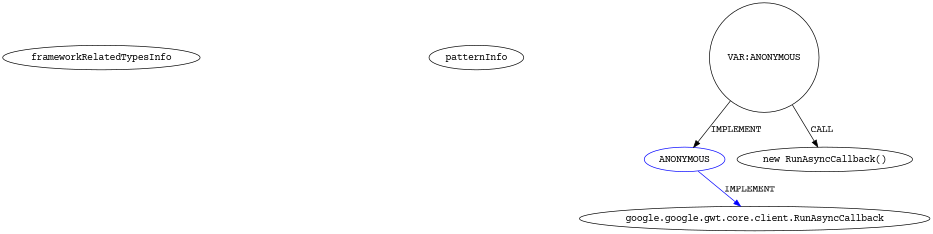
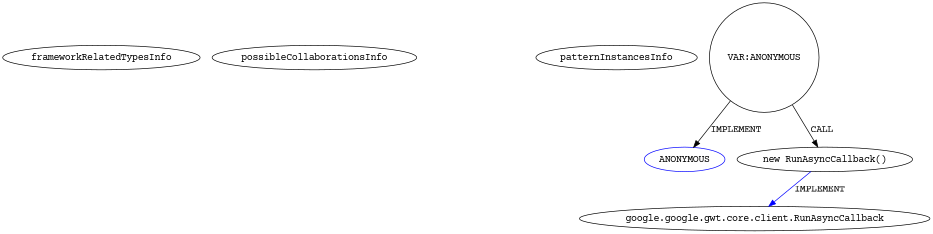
none -> (314, 58)
(476, 58) -> none
none -> (617, 58)
(717, 186) -> (793, 187)
